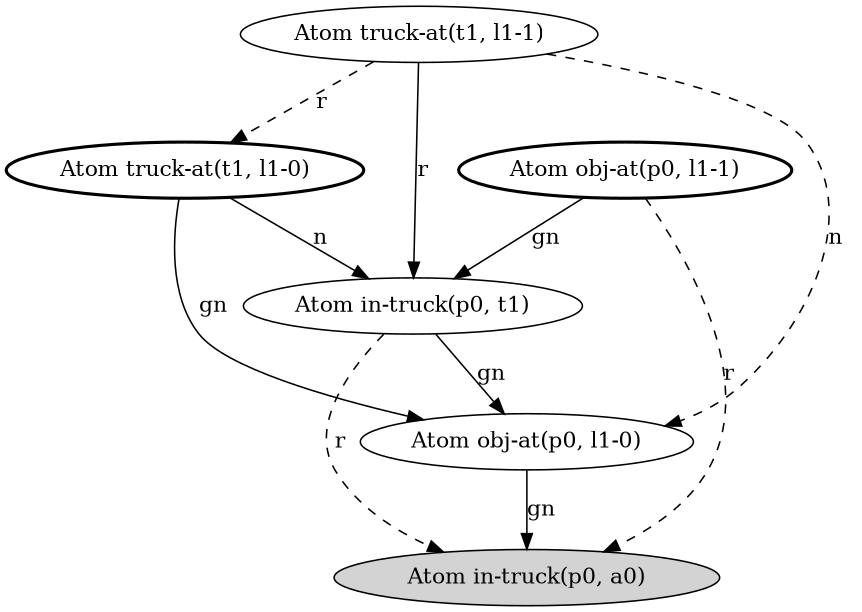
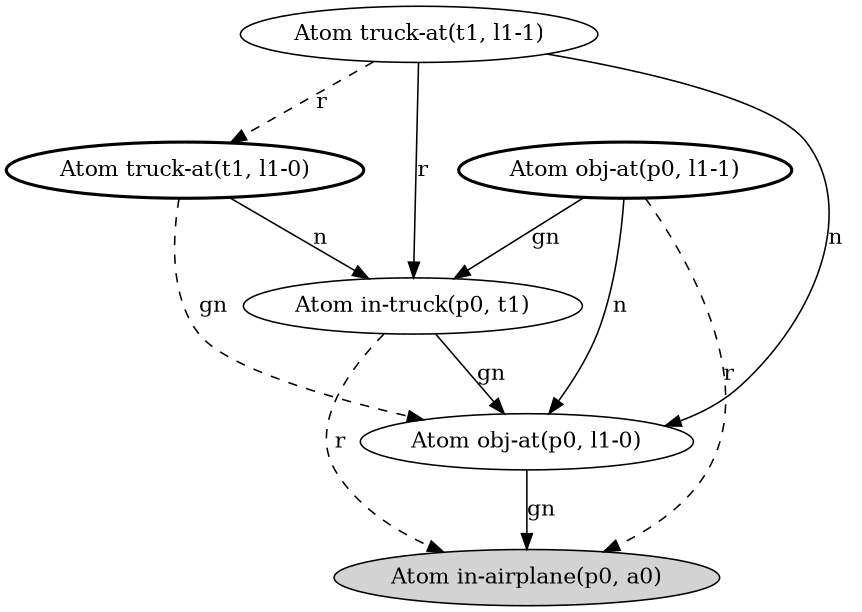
(822, 172) -> (822, 172)
none -> (607, 305)
(233, 359) -> (233, 359)
(527, 578) -> (527, 578)
